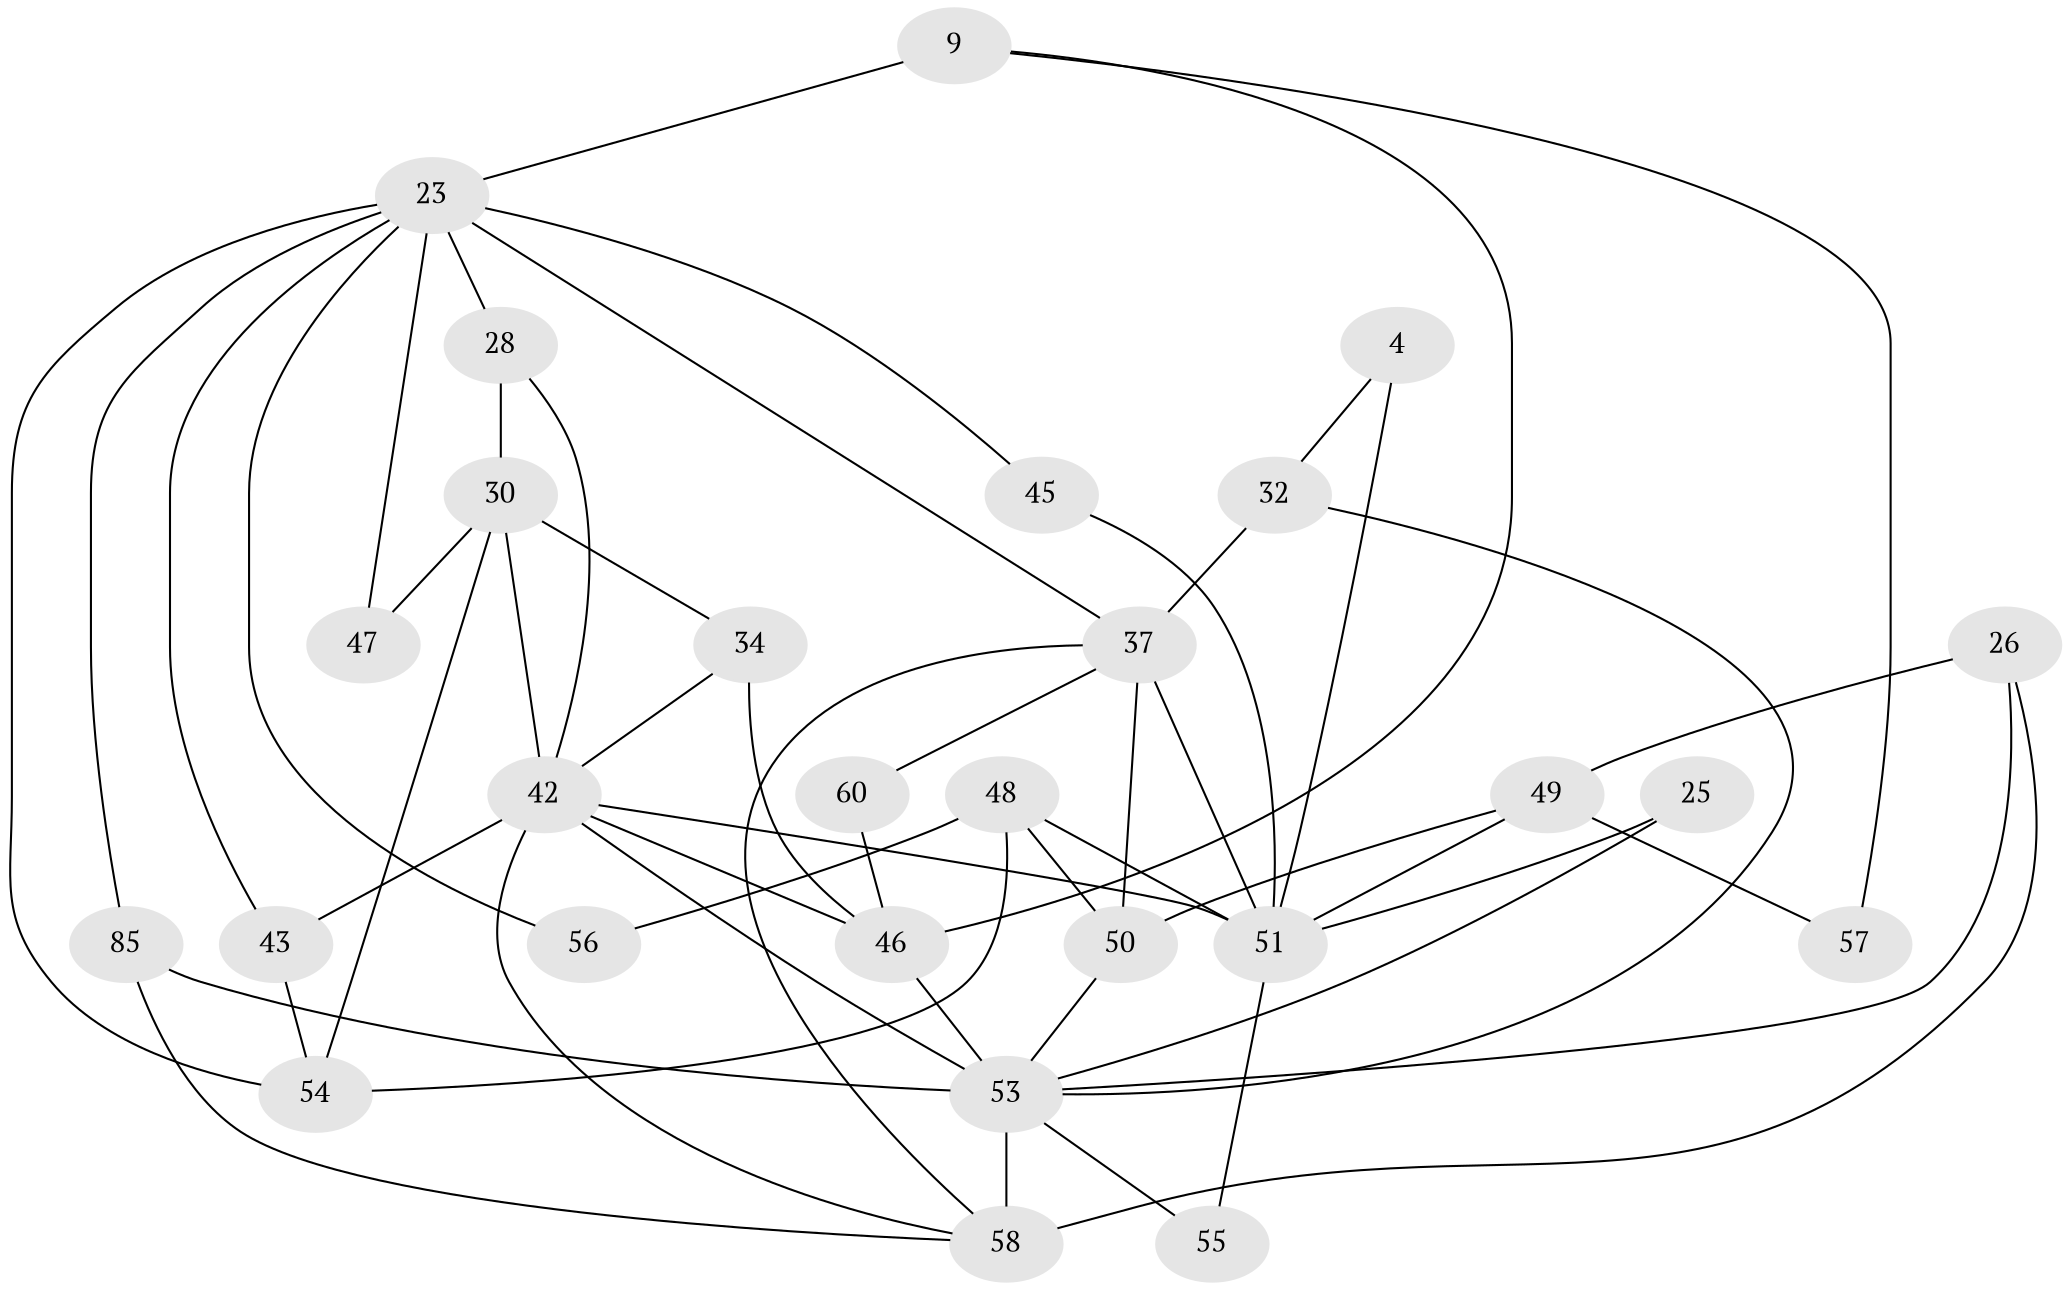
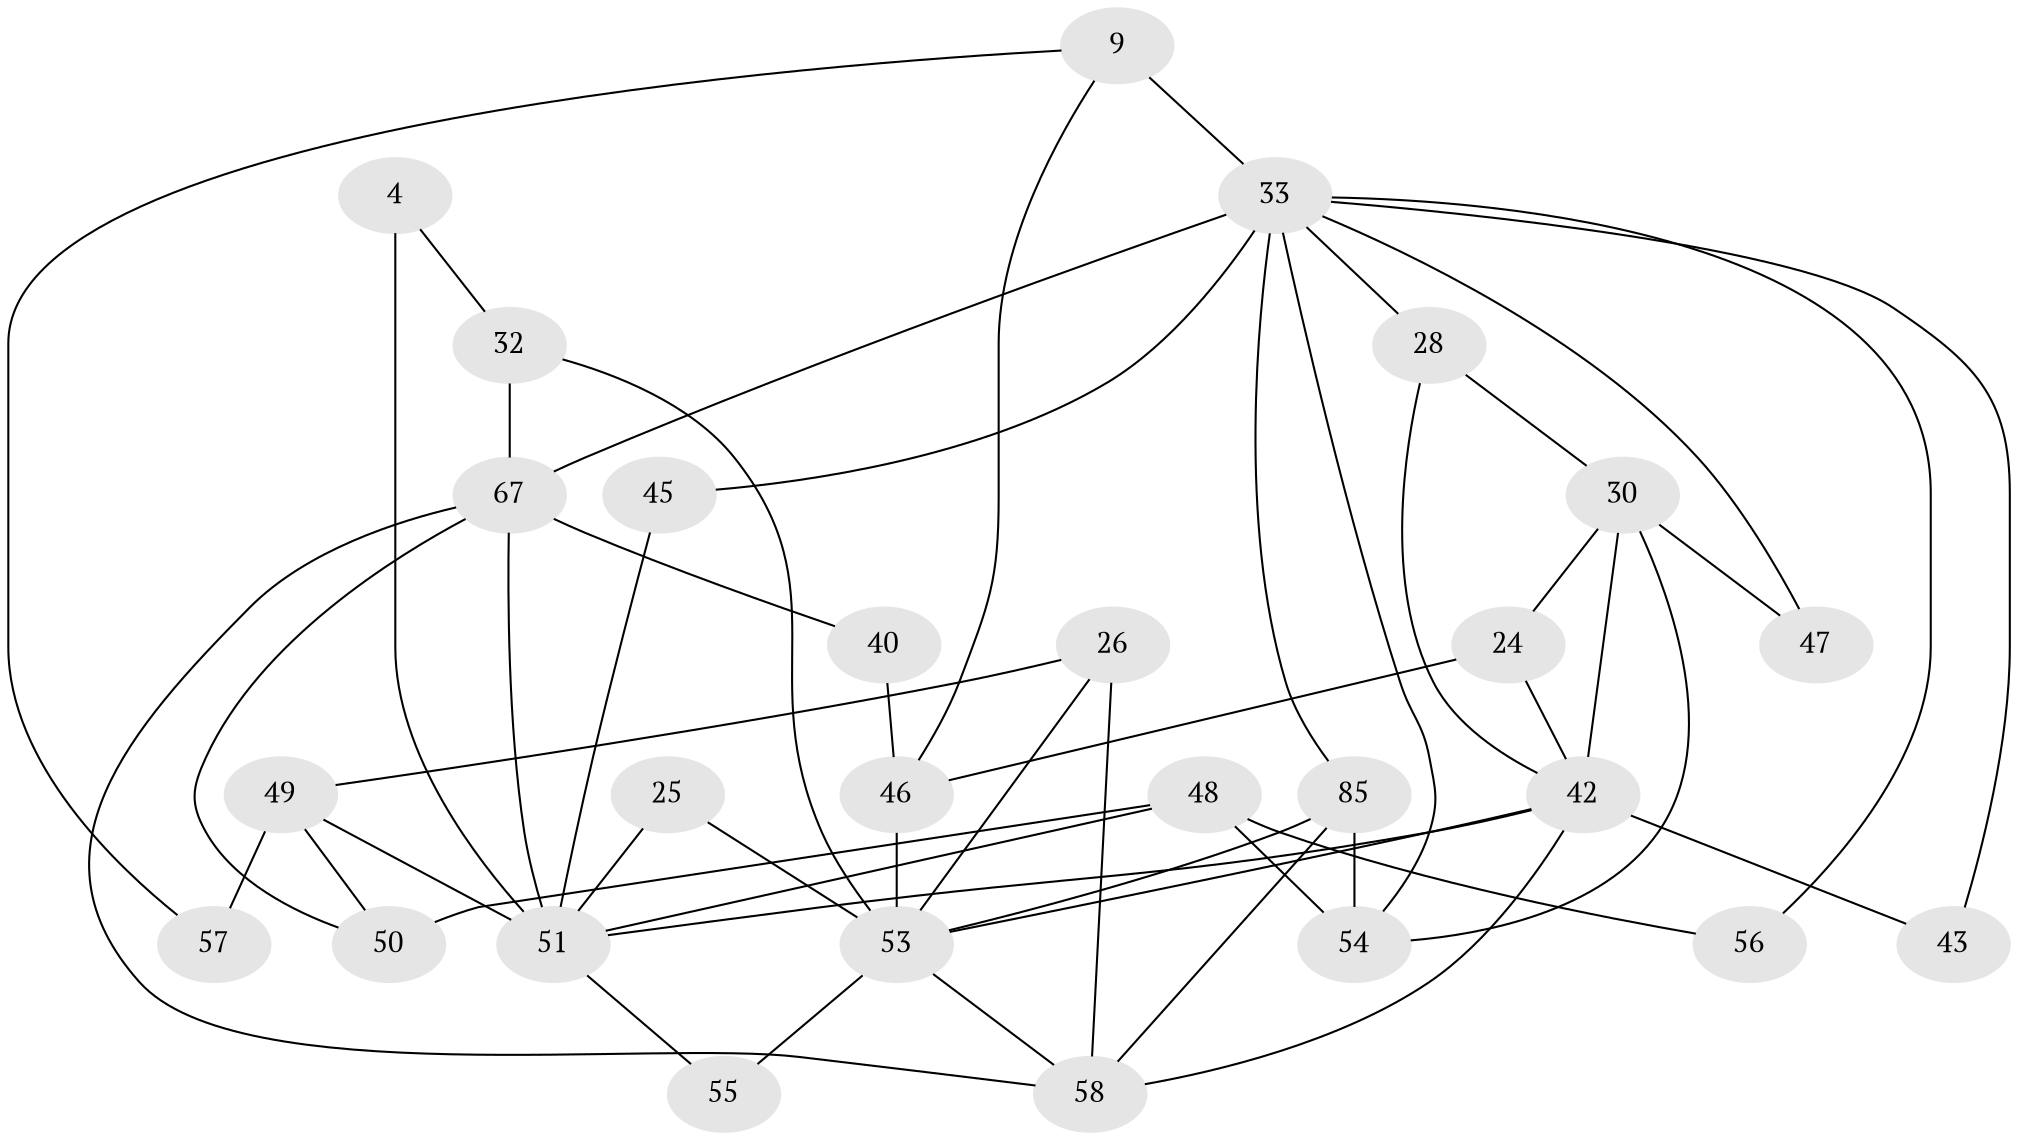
(432, 196) -> (1275, 196)
(750, 645) -> (1508, 645)
(1140, 645) -> (510, 495)
(852, 795) -> (884, 645)
(718, 870) -> none
(1064, 1020) -> none
(296, 1022) -> (1354, 870)
